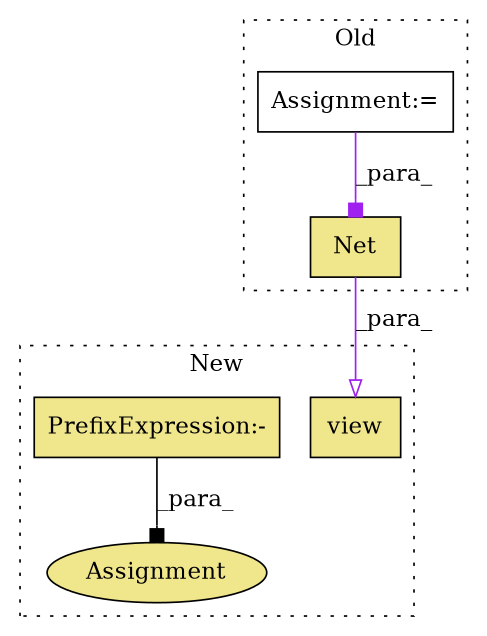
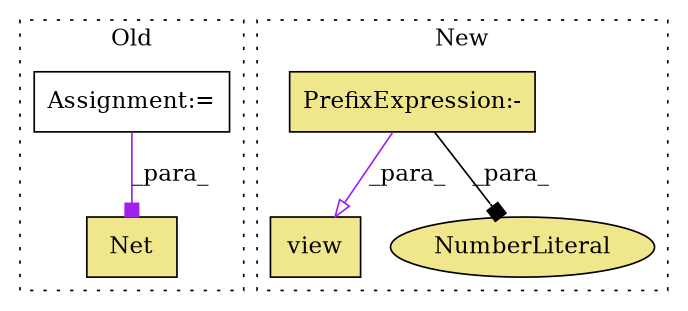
(356, 329) -> (369, 167)
(157, 573) -> (523, 247)
